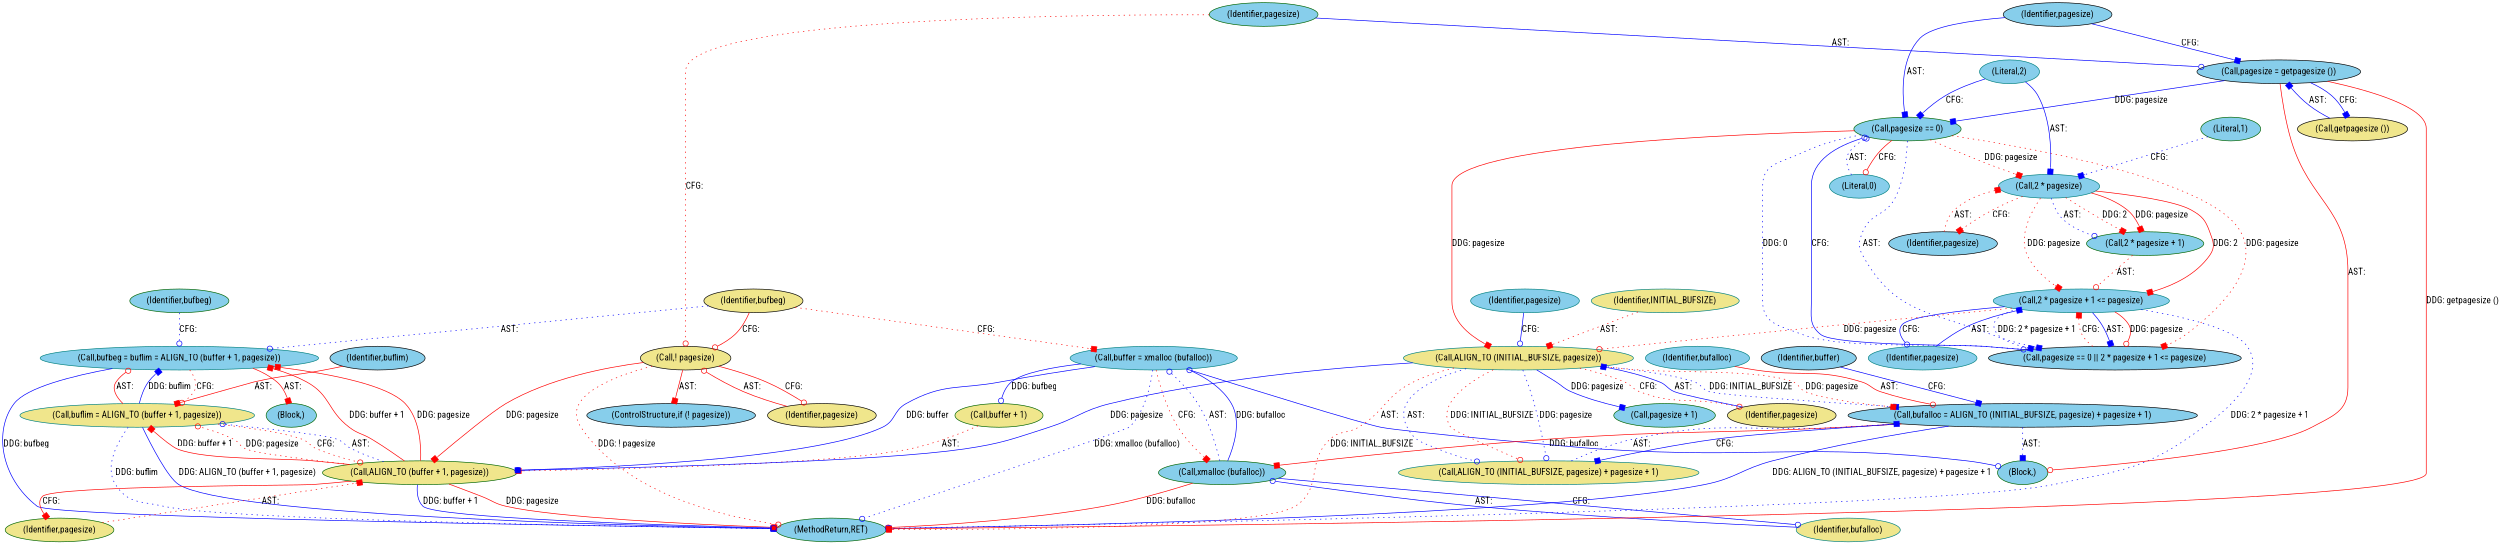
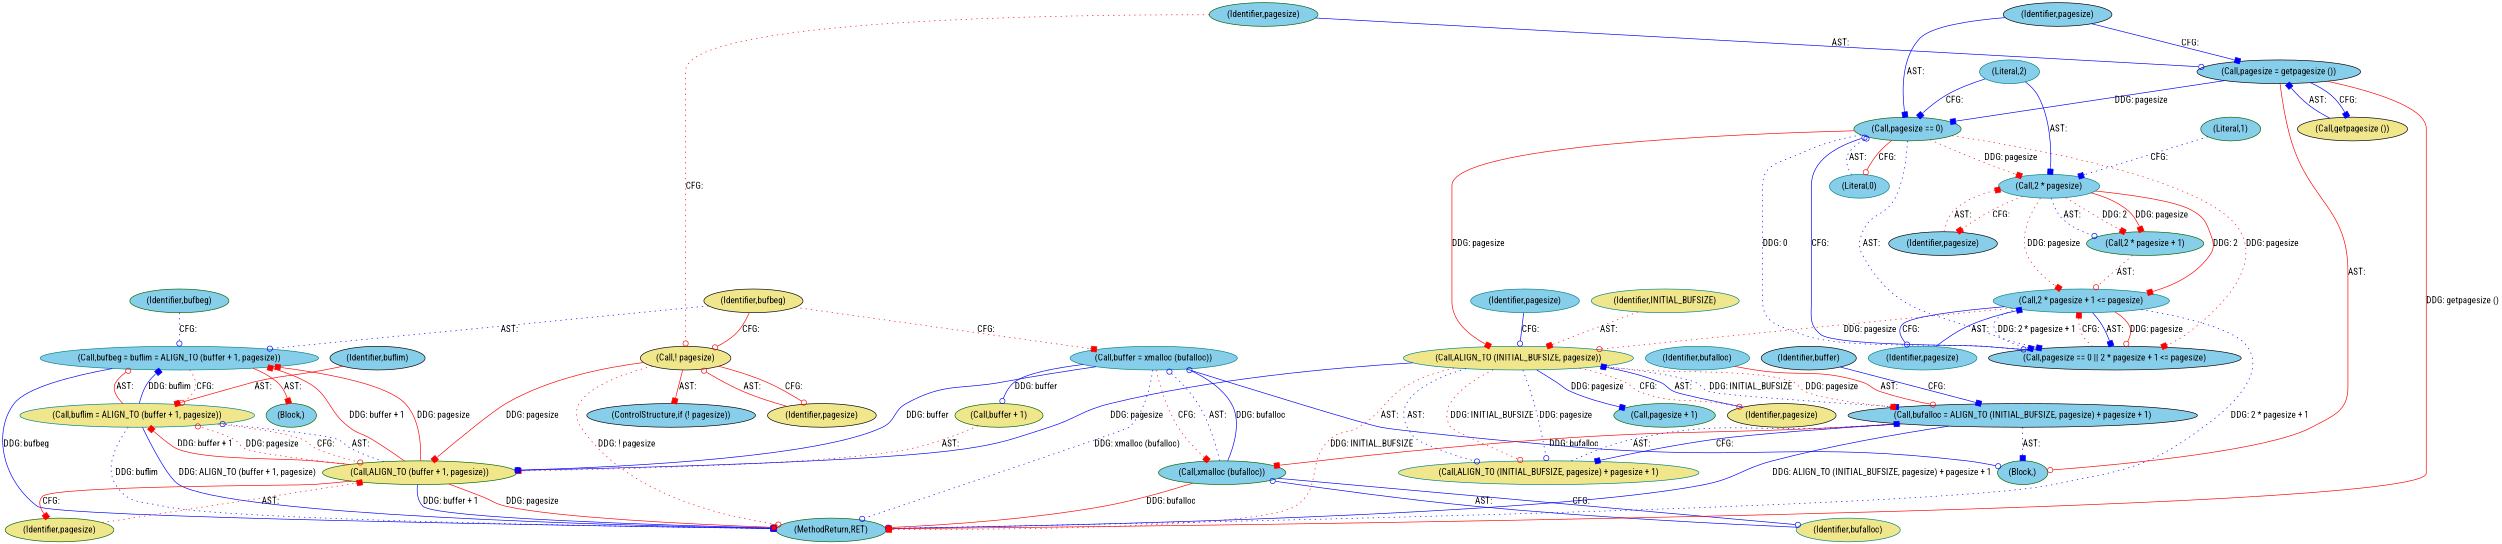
(1035, 387) -> (1036, 387)
